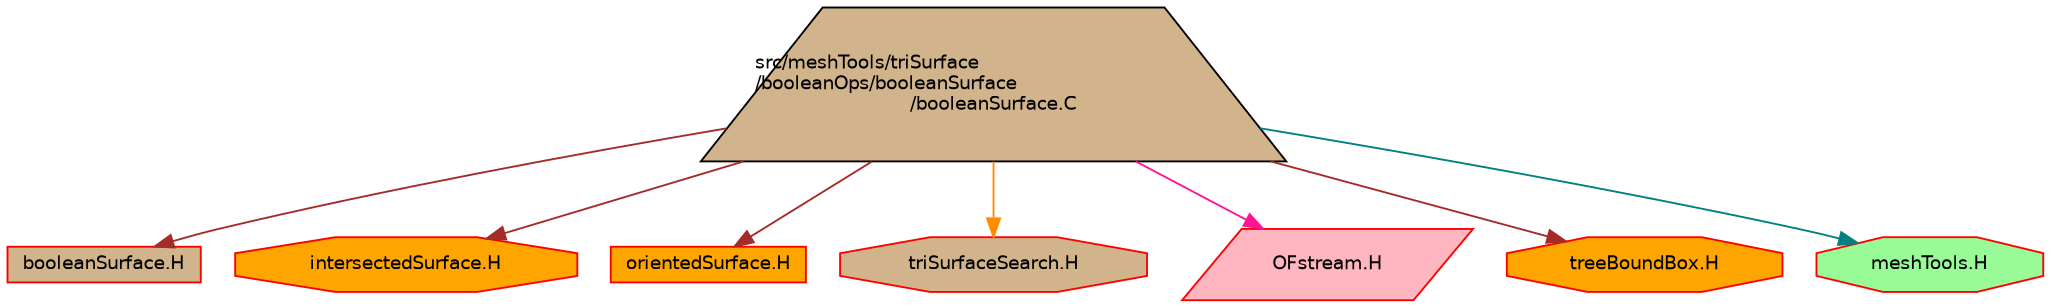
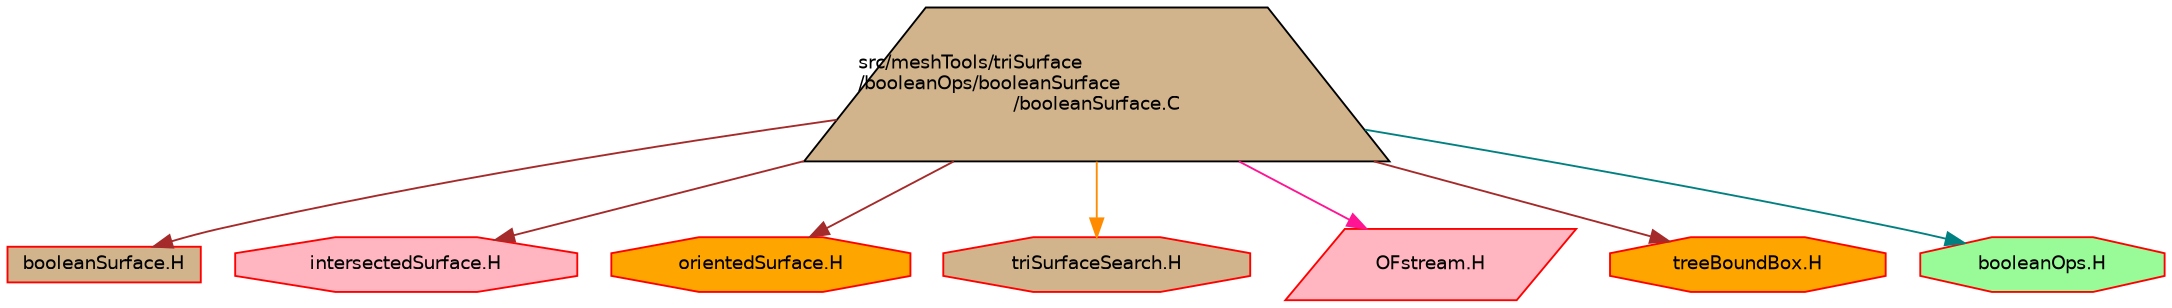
(406, 265) -> (406, 265)
(708, 265) -> (761, 265)
(1930, 265) -> (2042, 265)
